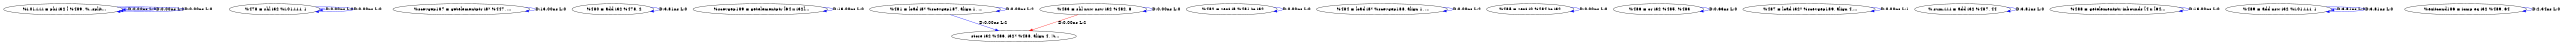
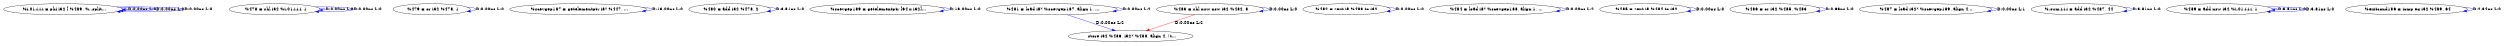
none -> (432, 9)
(1232, 9) -> (1347, 9)
(1530, 9) -> (1645, 9)
(2117, 9) -> none
